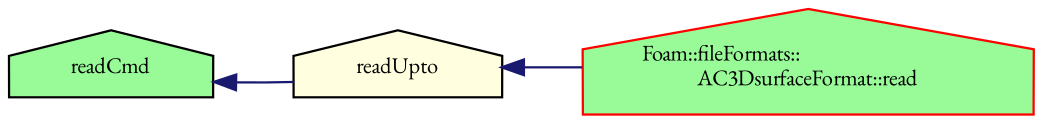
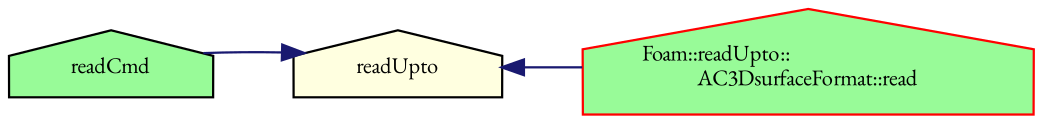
(808, 67) -> (808, 67)
(265, 82) -> (243, 52)
